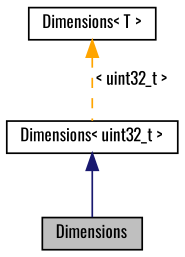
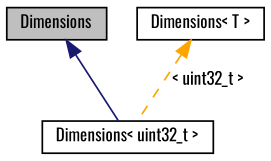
(92, 194) -> (97, 88)
